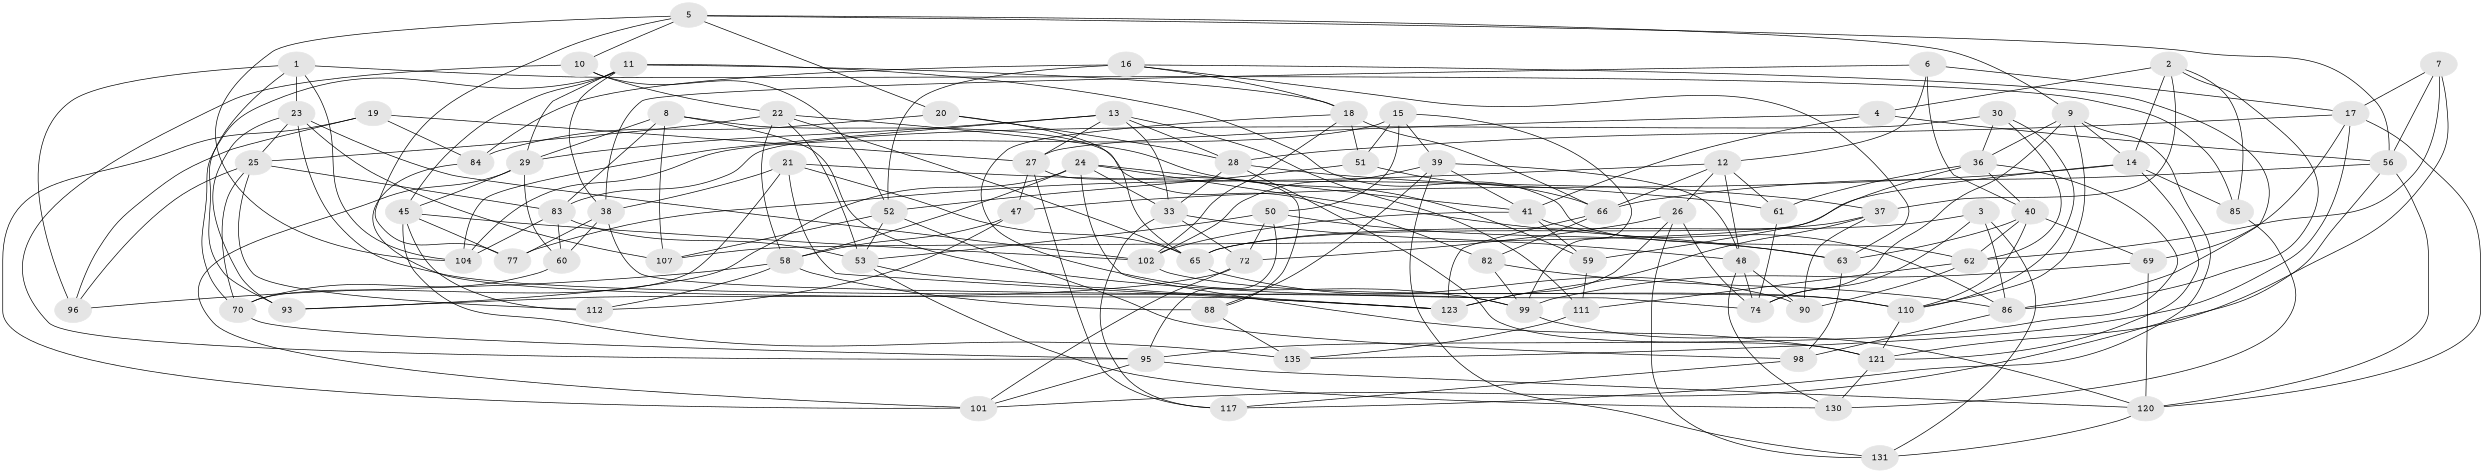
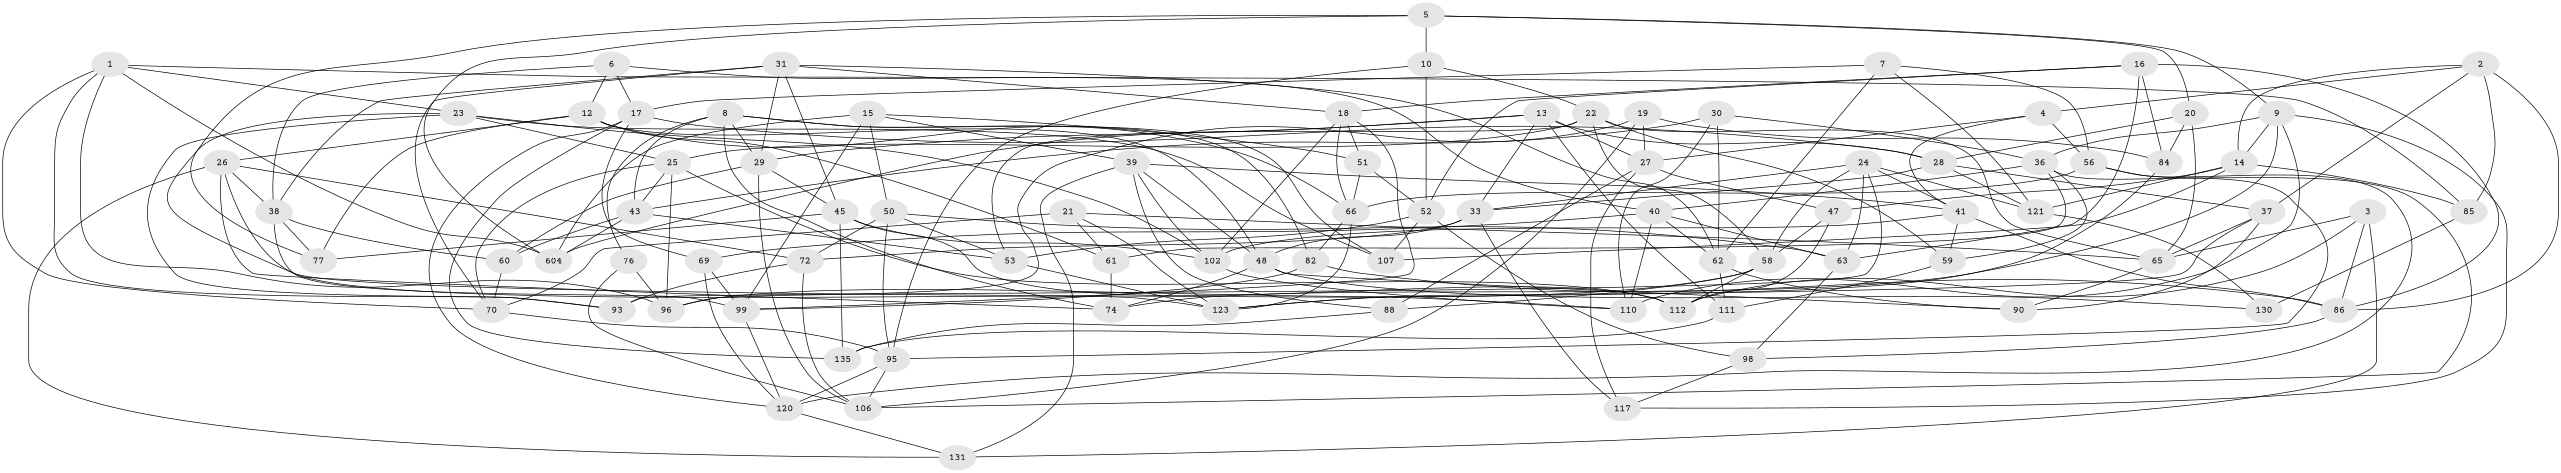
(1834, 35) -> none
(629, 64) -> (781, 64)
(699, 191) -> (248, 187)
(557, 212) -> (635, 212)
(463, 261) -> (554, 261)
none -> (629, 261)
none -> (74, 281)
(1866, 281) -> (2115, 296)
(1893, 332) -> none
(1261, 389) -> none
(979, 409) -> (863, 409)
